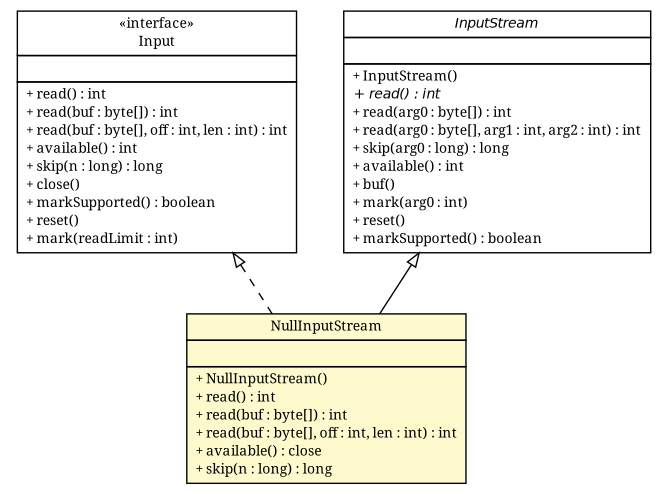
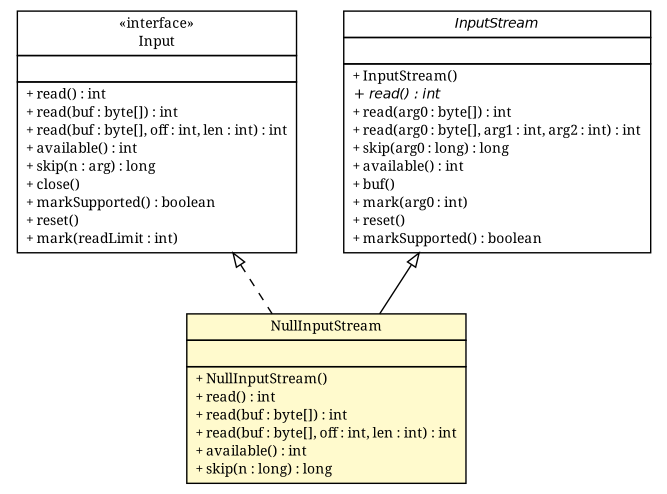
(94, 167) -> (91, 167)
(259, 451) -> (251, 451)
